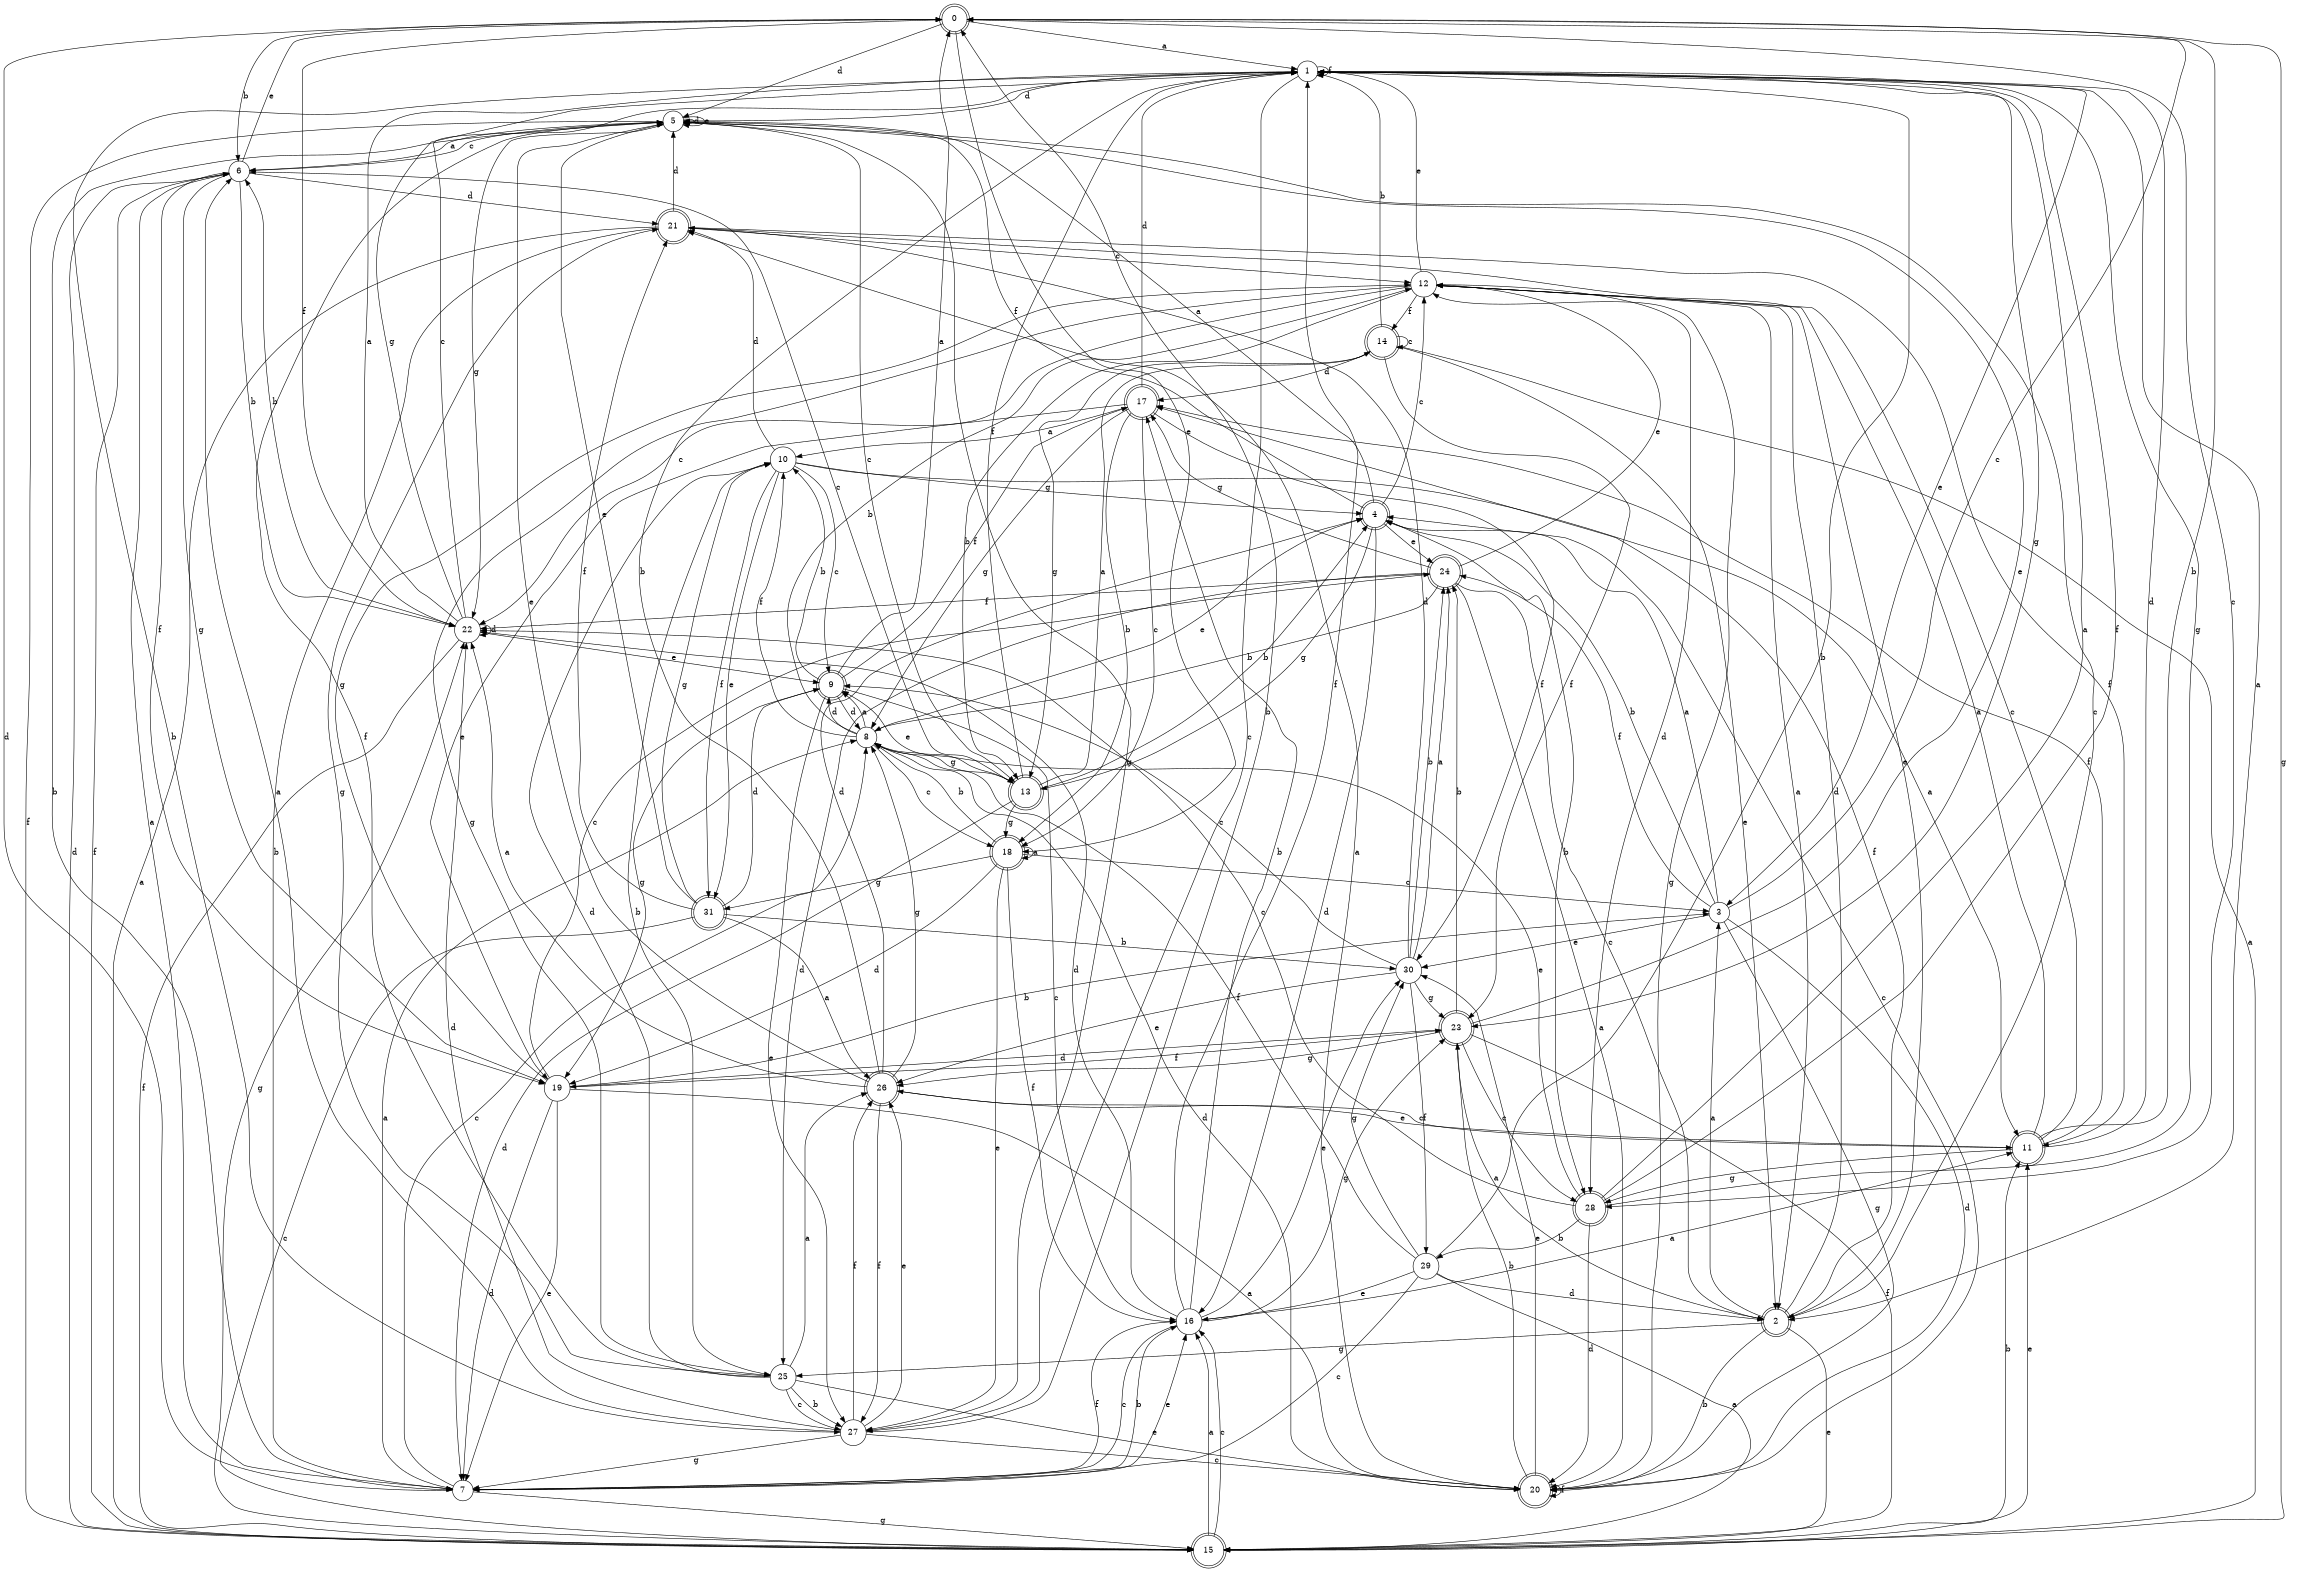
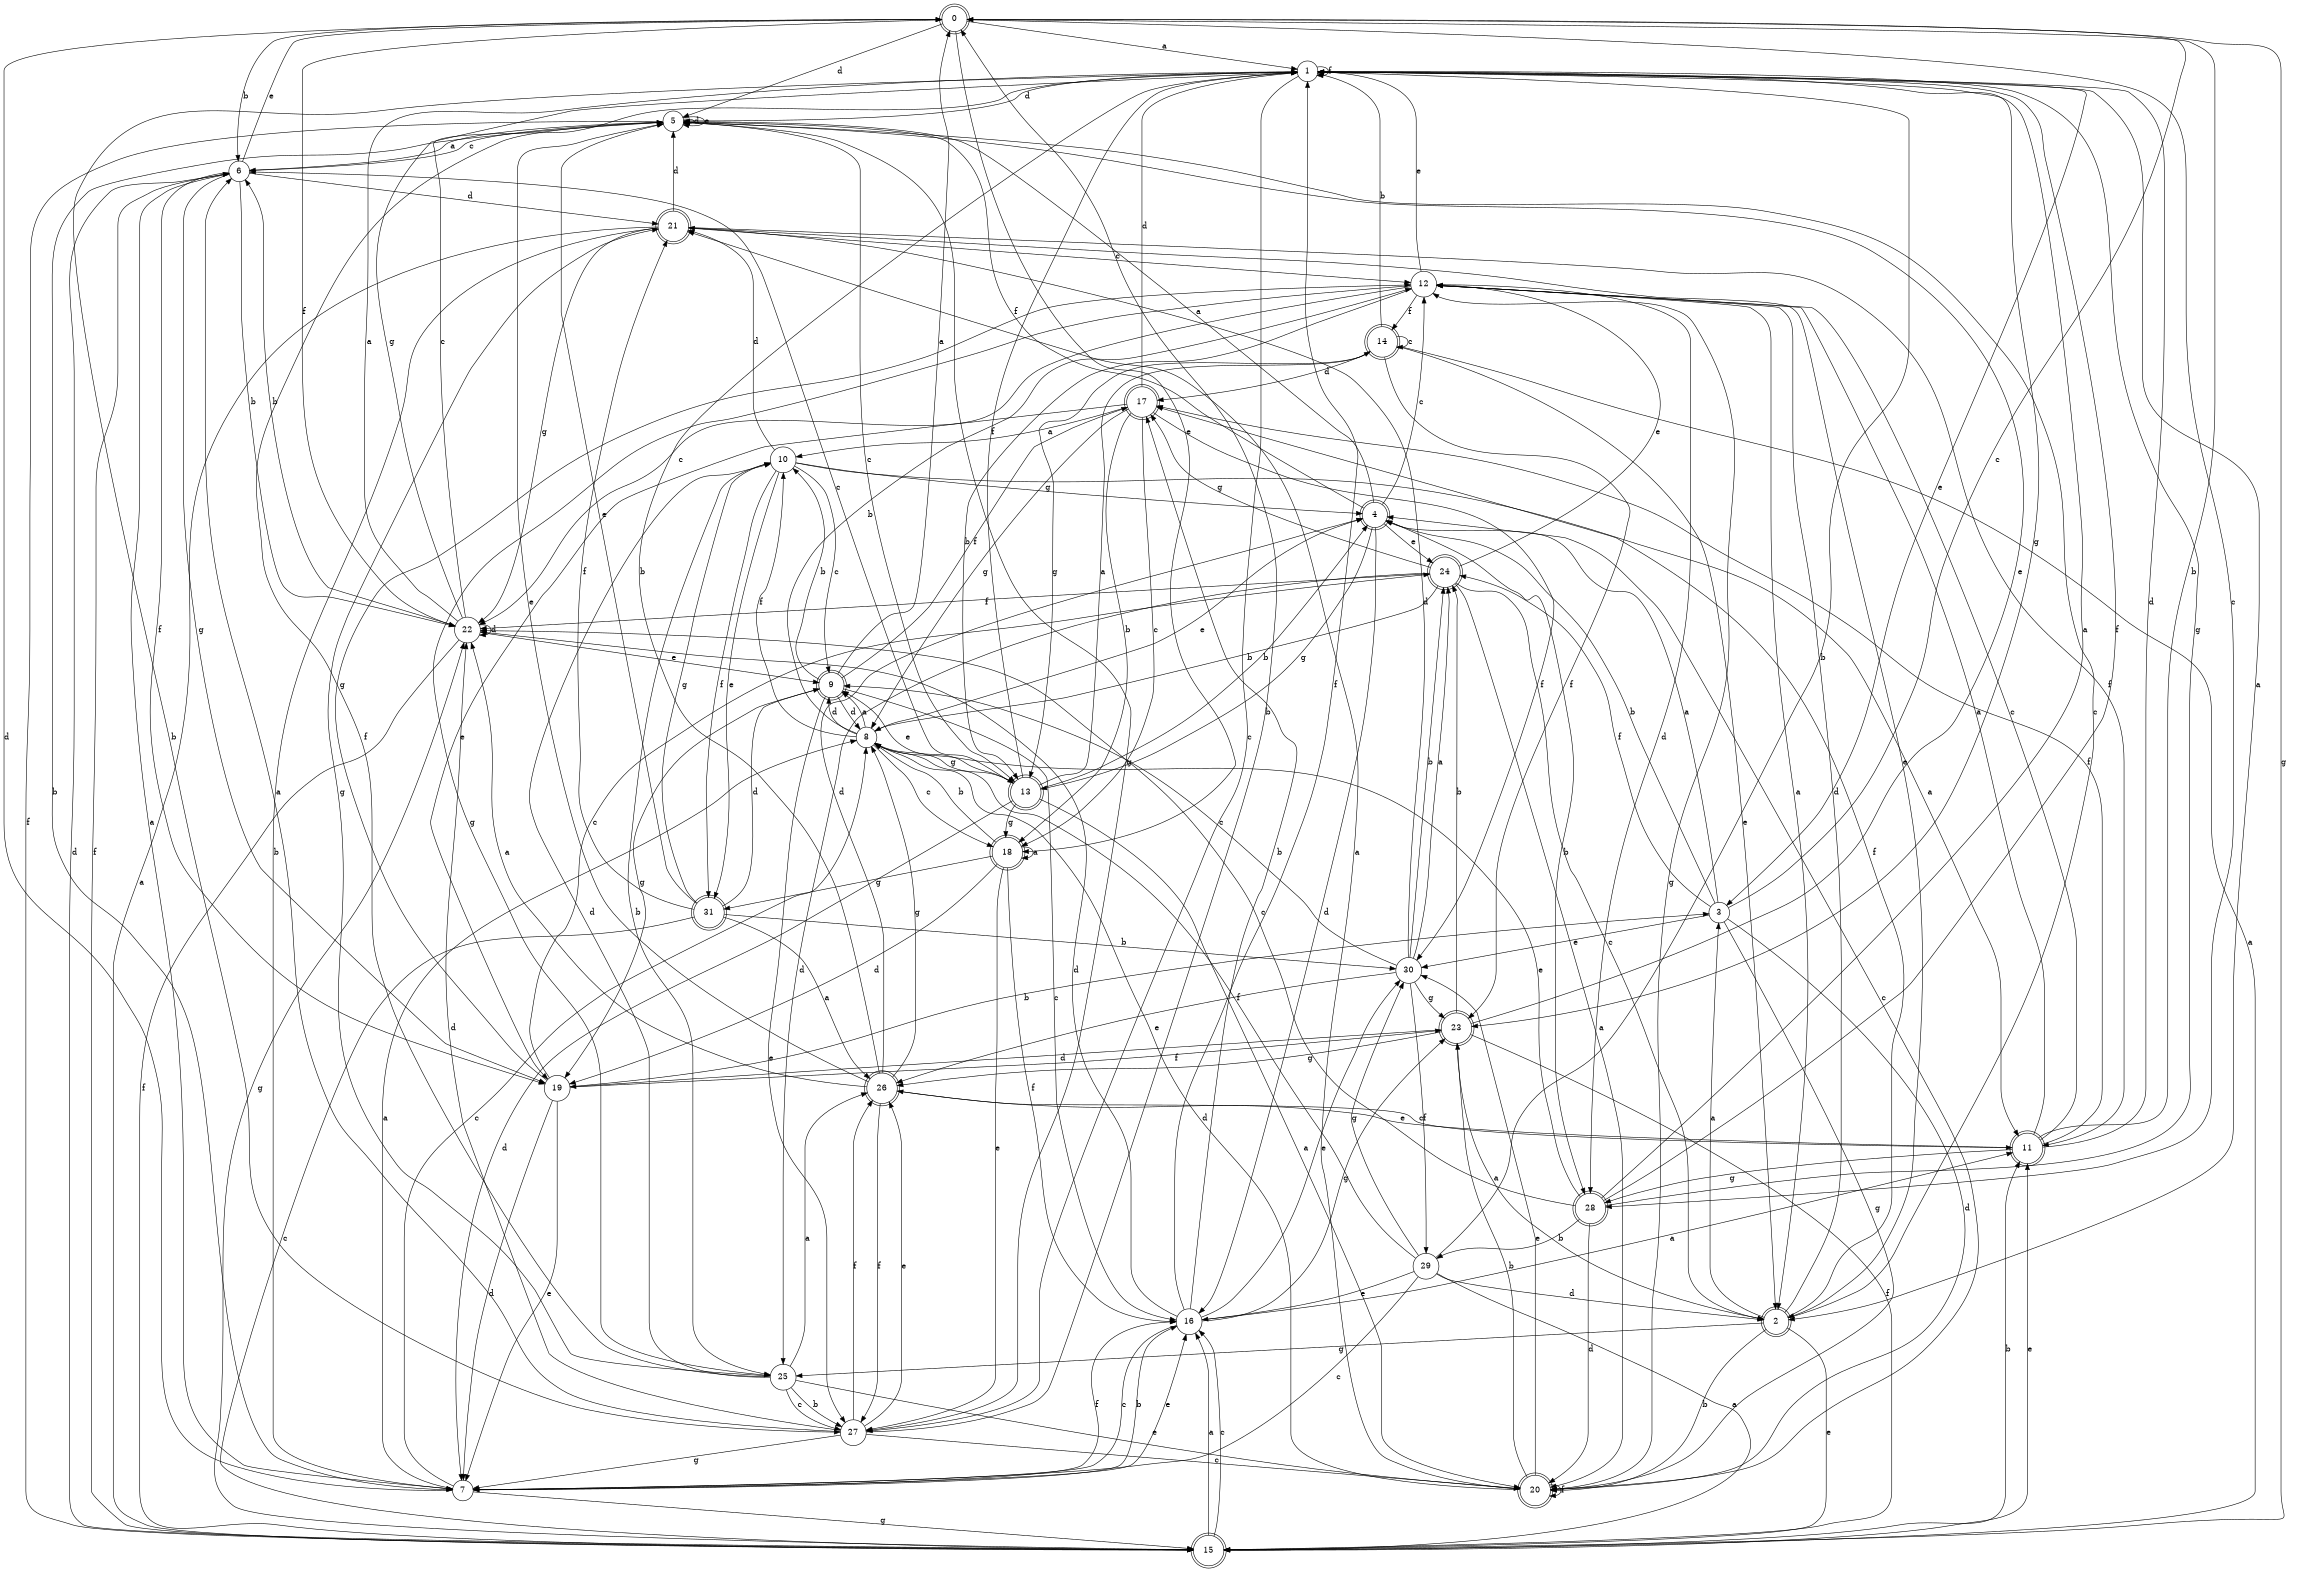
(472, 296) -> (546, 403)
(1363, 883) -> none
(1502, 1120) -> none
(1102, 1190) -> (1297, 1149)
